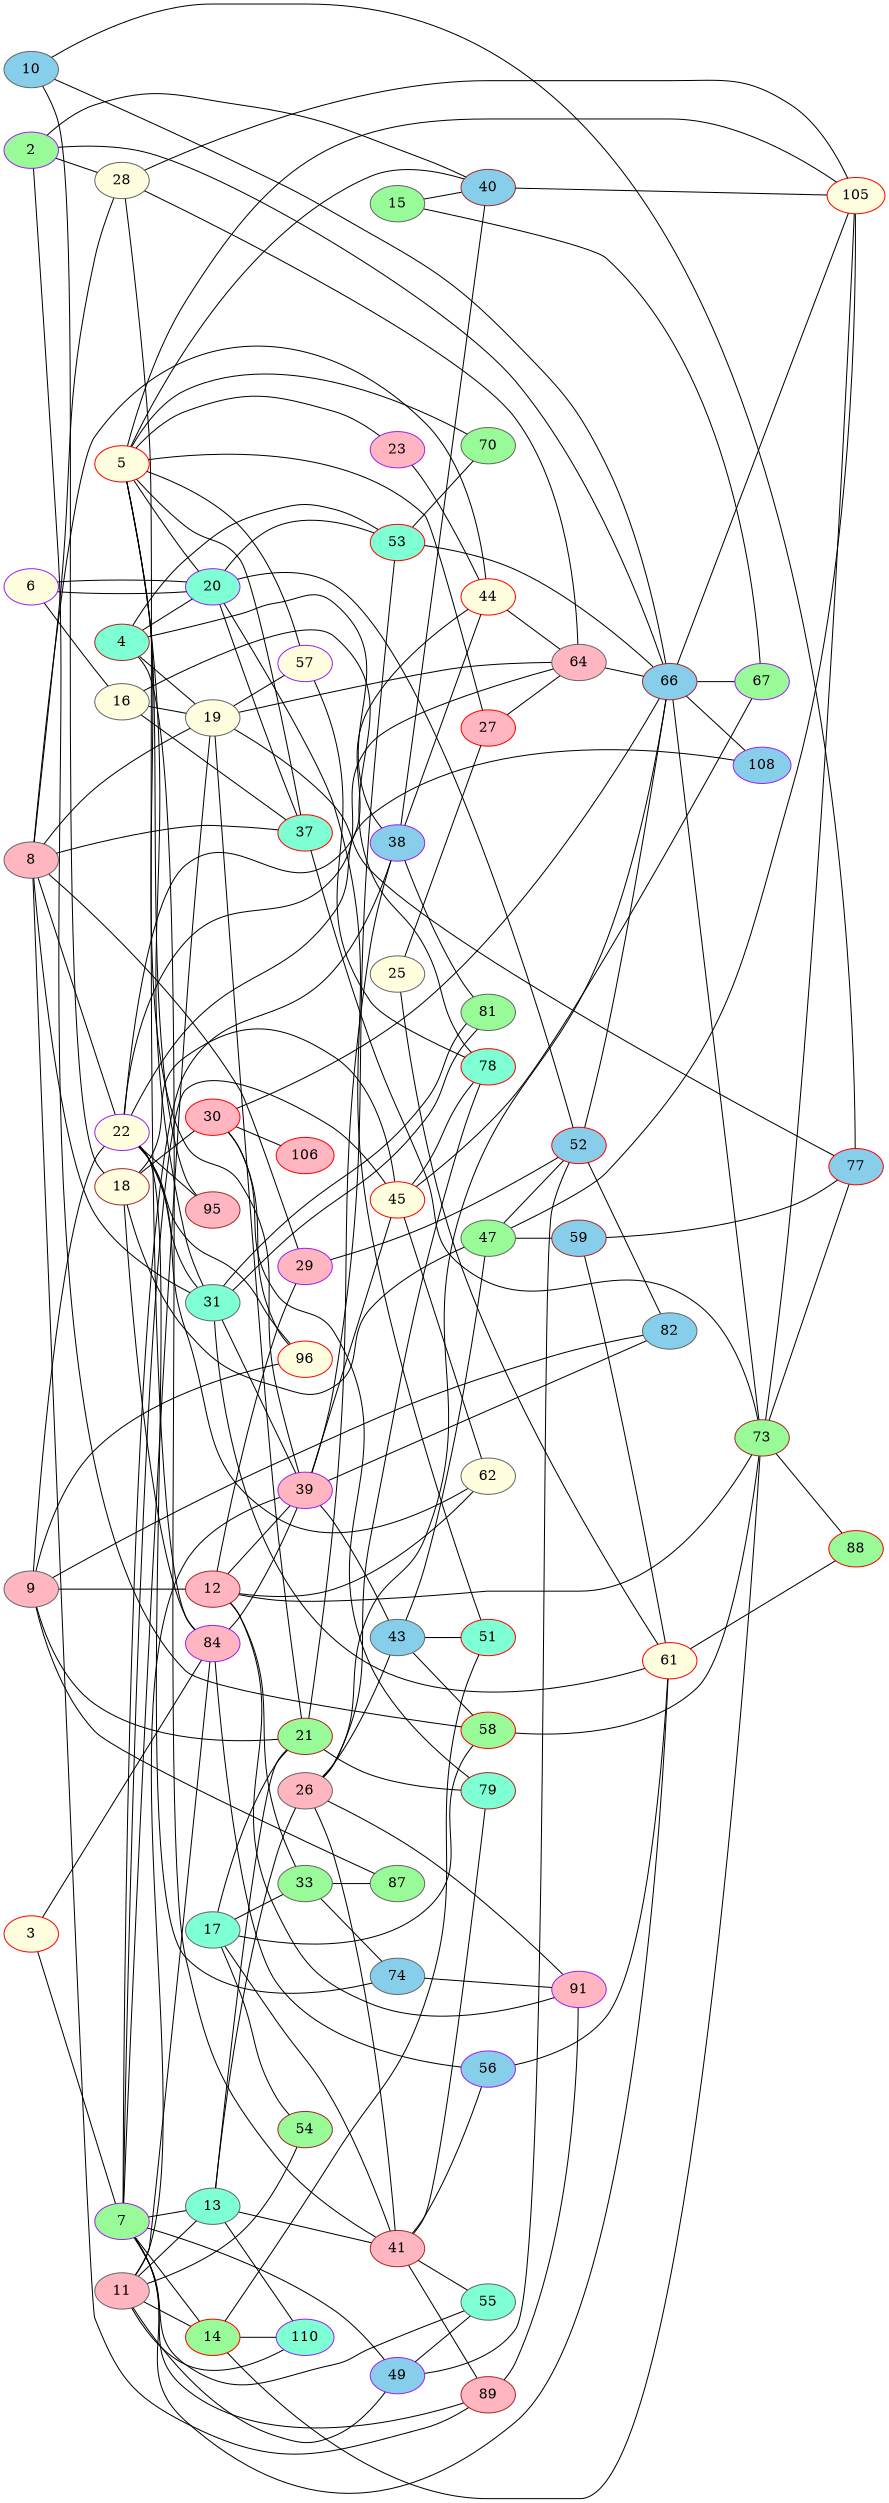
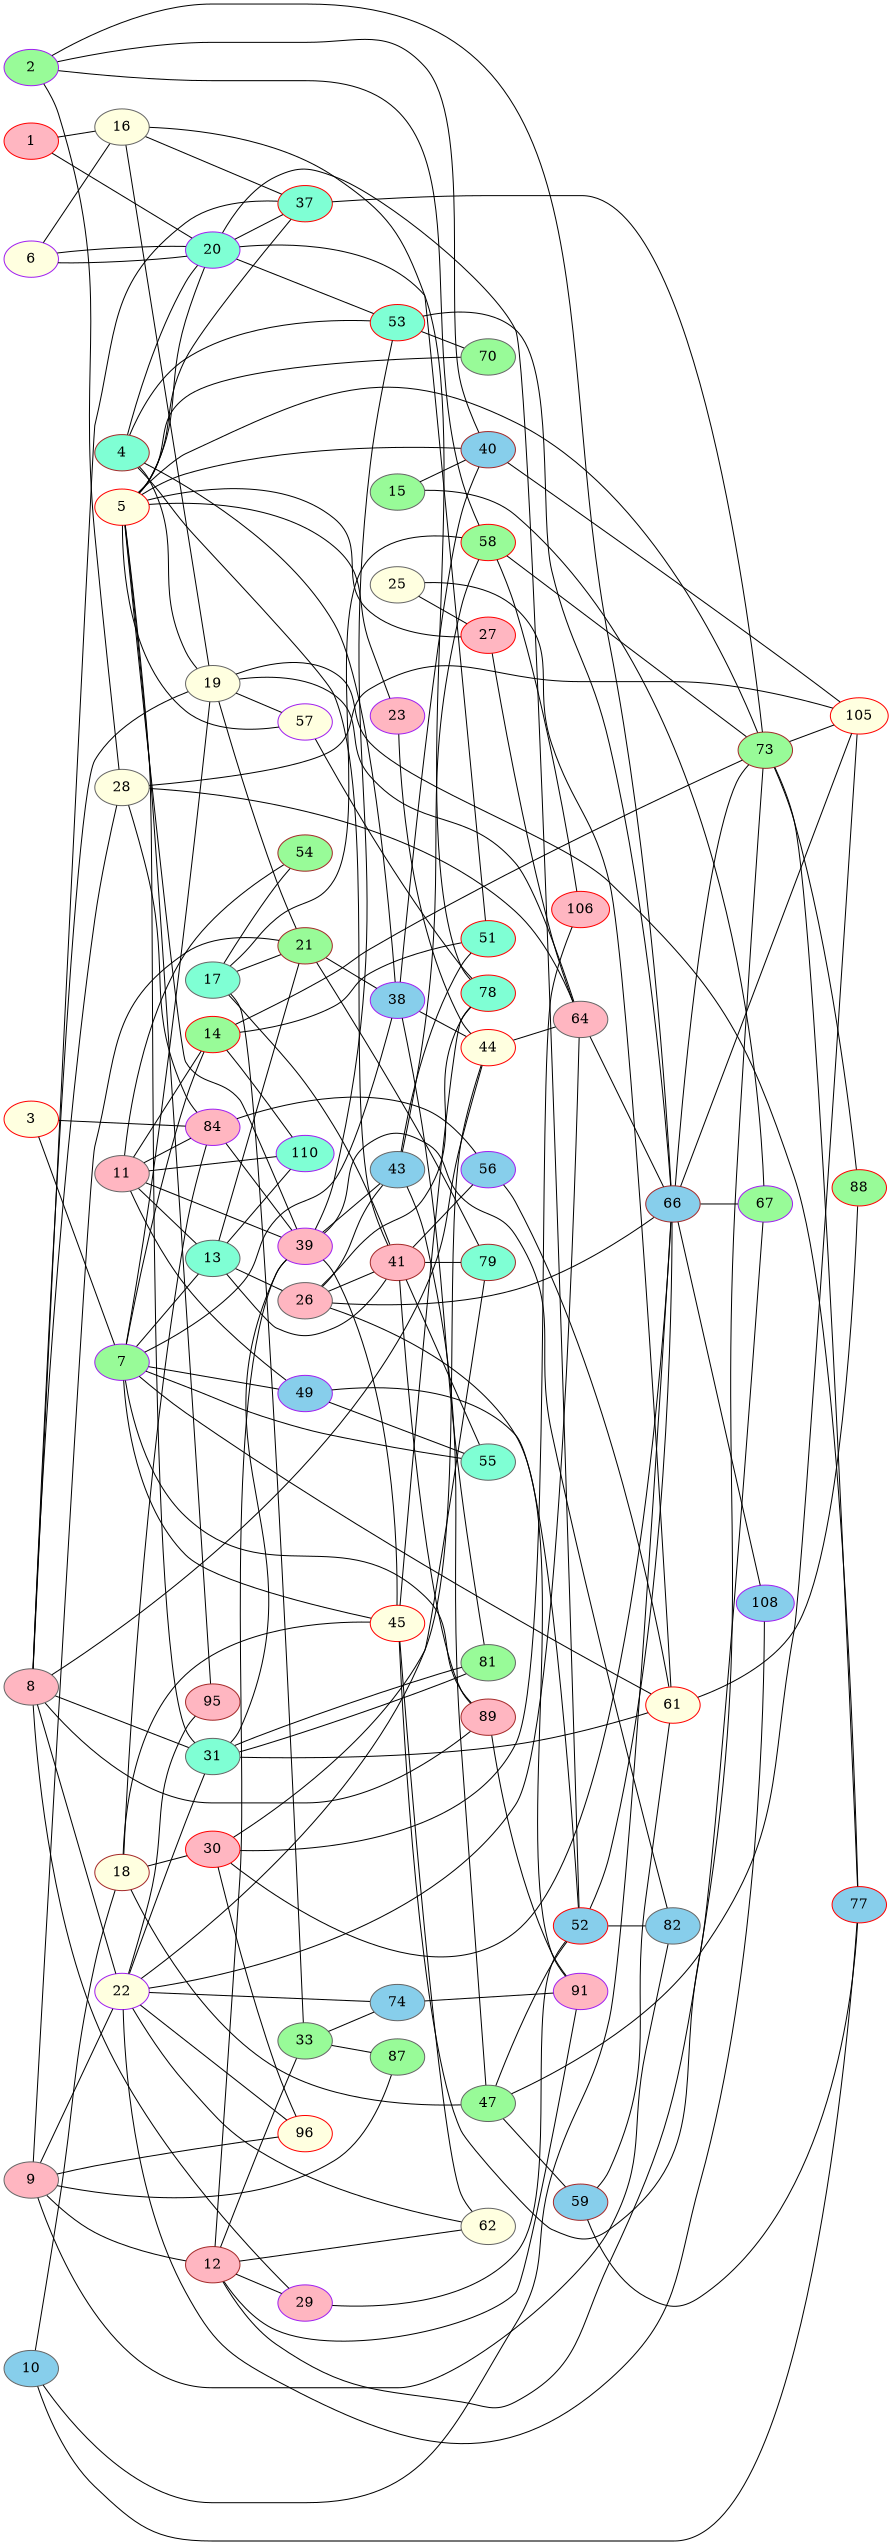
(404, 126) -> (512, 421)
none -> (31, 141)
none -> (556, 774)
